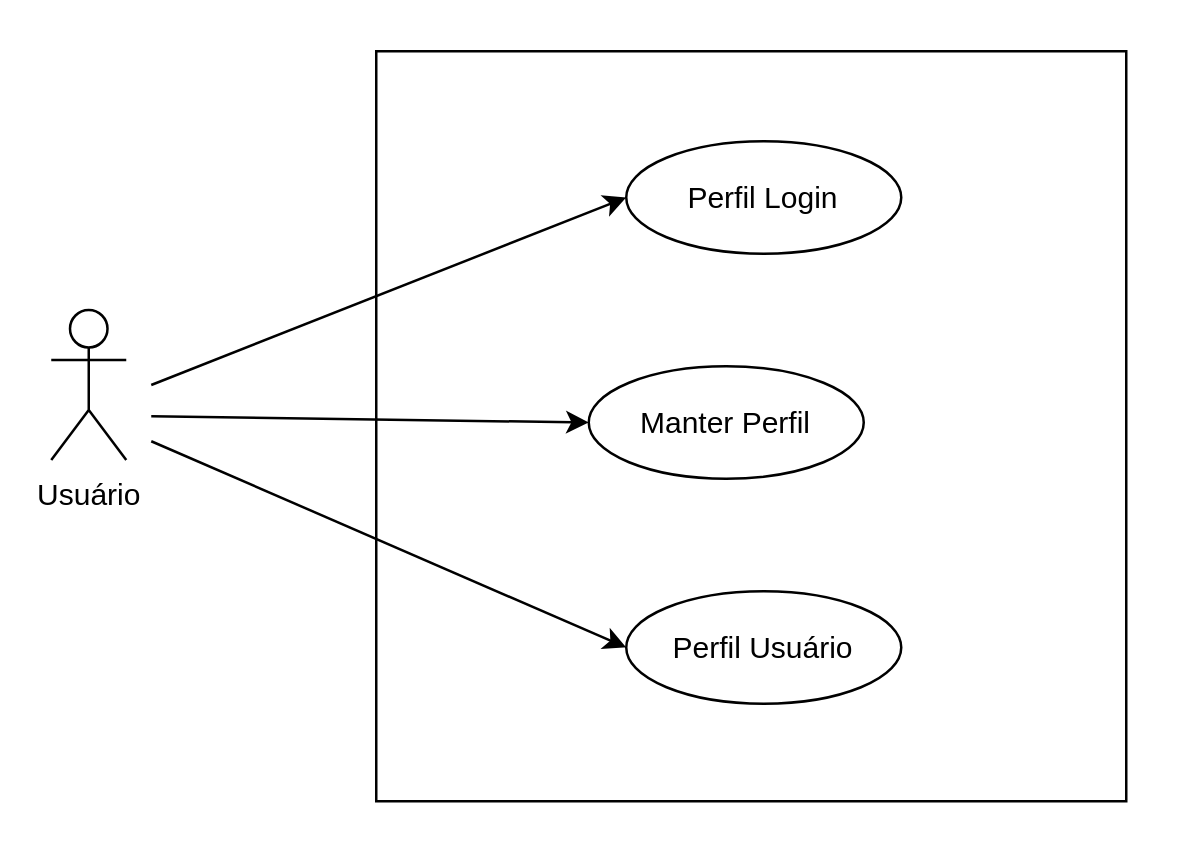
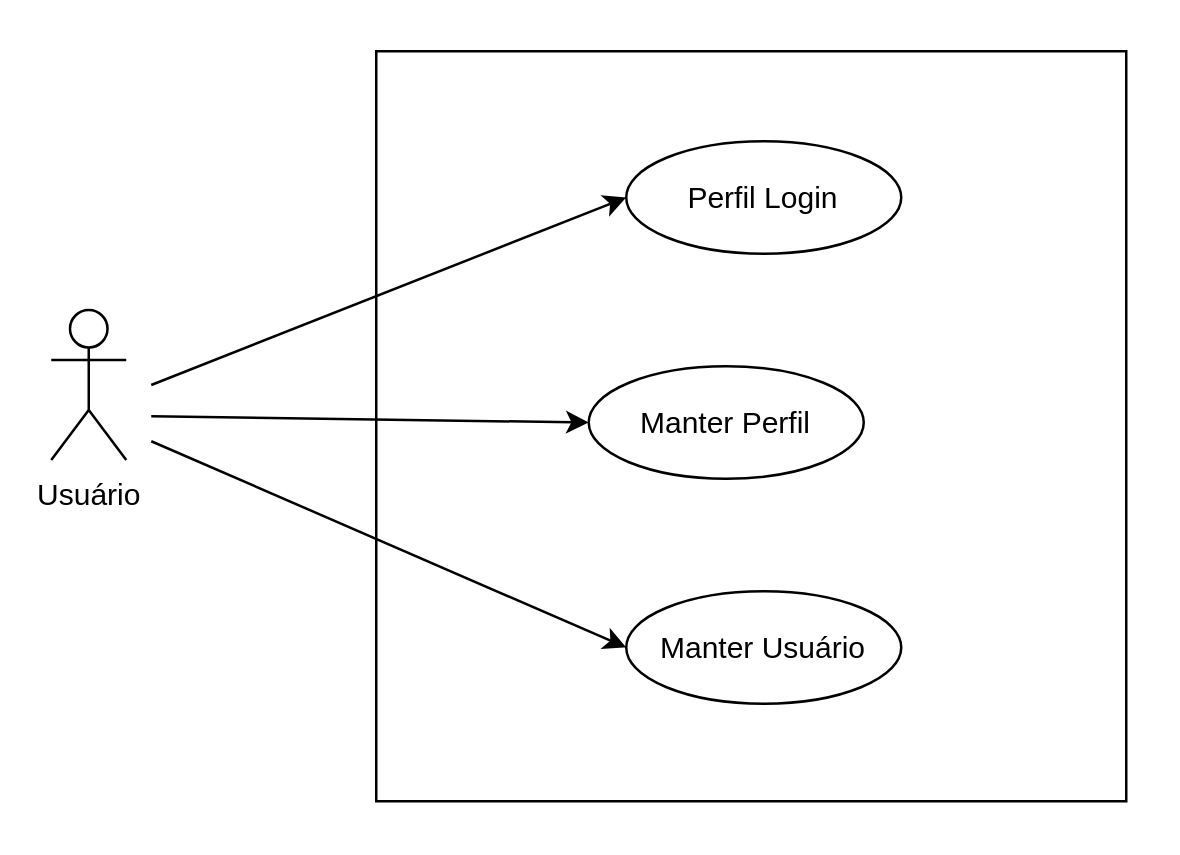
(764, 649) -> (764, 649)
